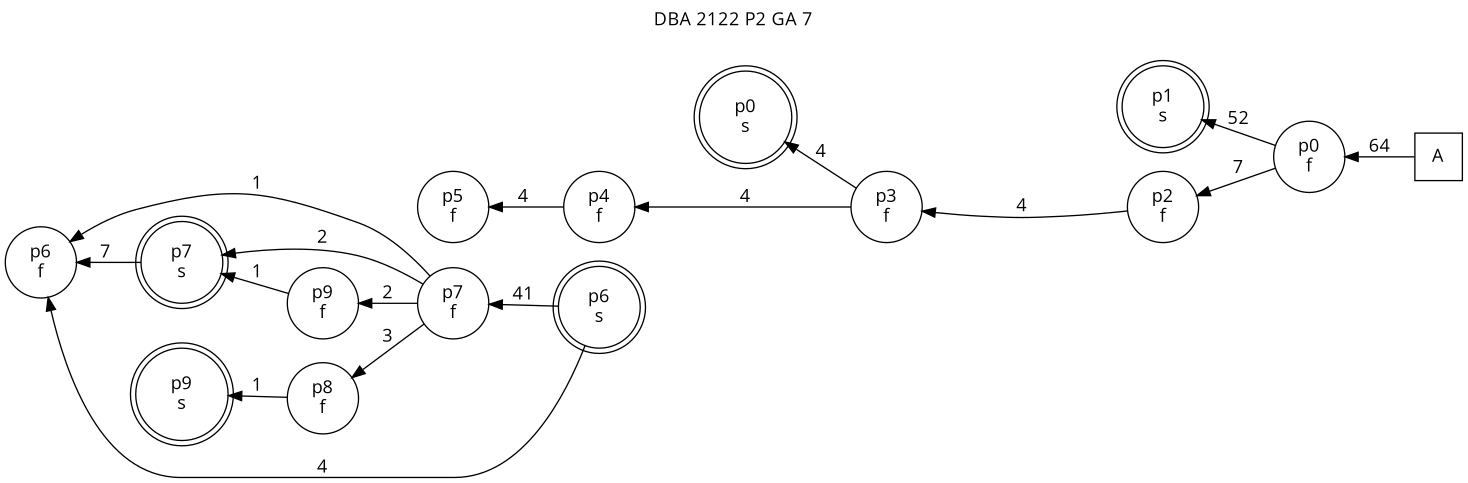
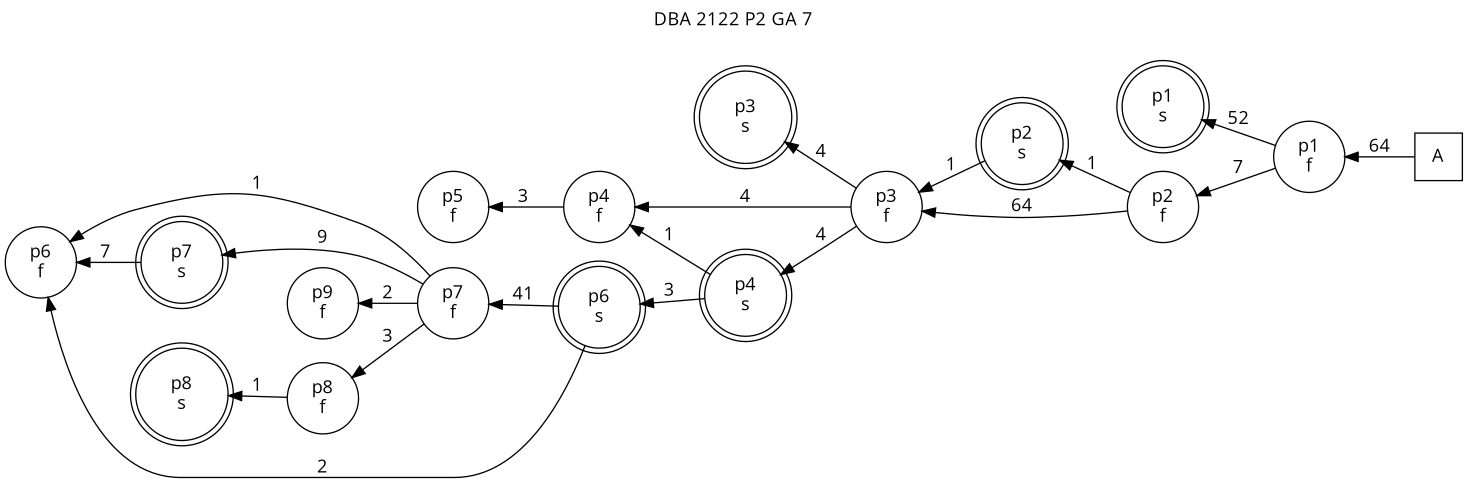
(746, 117) -> (746, 117)
none -> (1022, 144)
(1309, 157) -> (1309, 157)
(524, 197) -> (524, 197)
(1022, 206) -> (1022, 206)
(323, 238) -> (323, 238)
(261, 286) -> none
none -> (746, 295)
(182, 394) -> (182, 394)
(323, 468) -> (323, 468)
